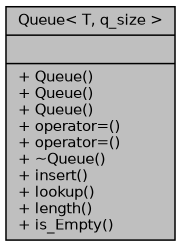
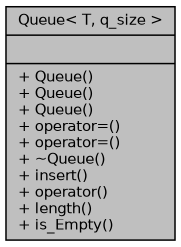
(57, 192) -> (64, 192)
